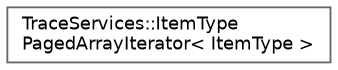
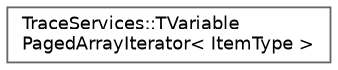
(169, 35) -> (169, 35)
